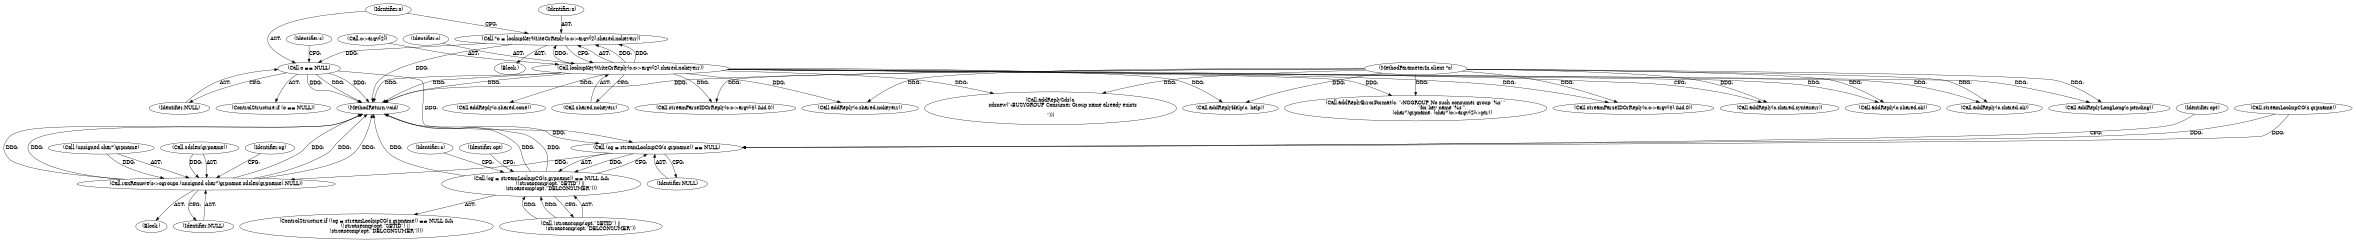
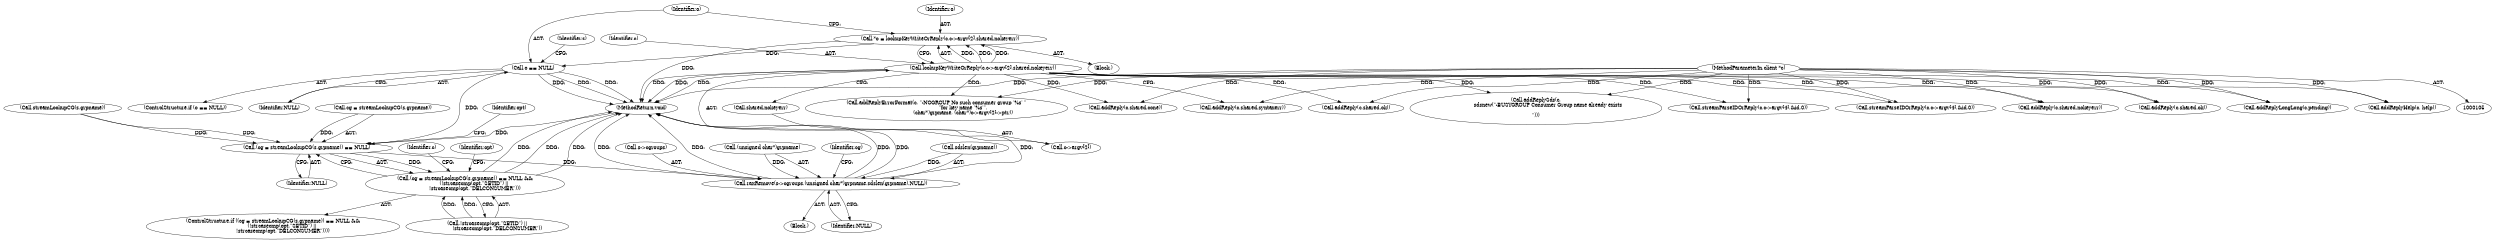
none -> (1419, 71)
(594, 89) -> (964, 131)
none -> (383, 108)
none -> (2474, 108)
none -> (646, 148)
